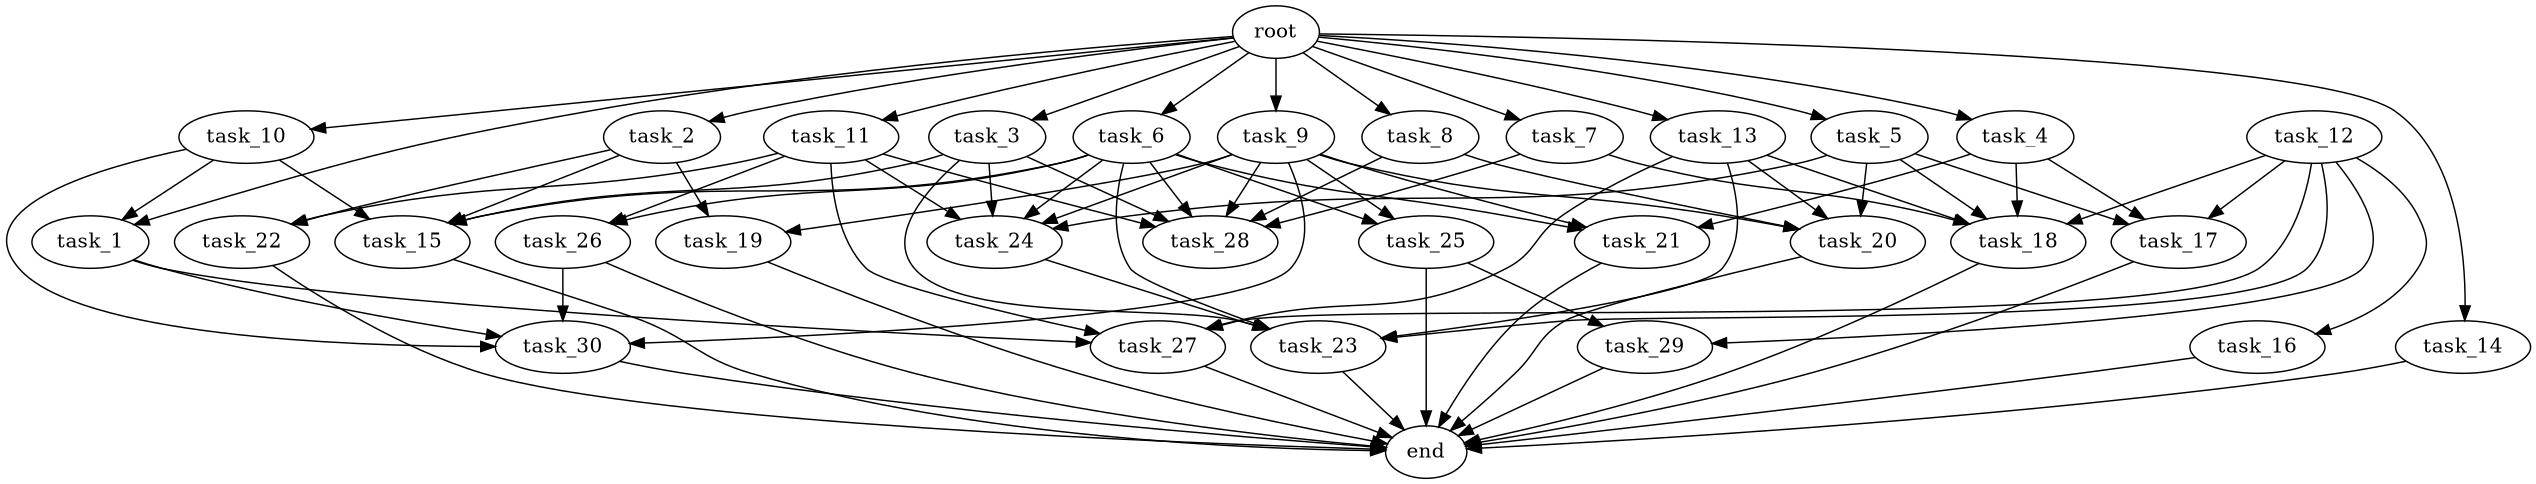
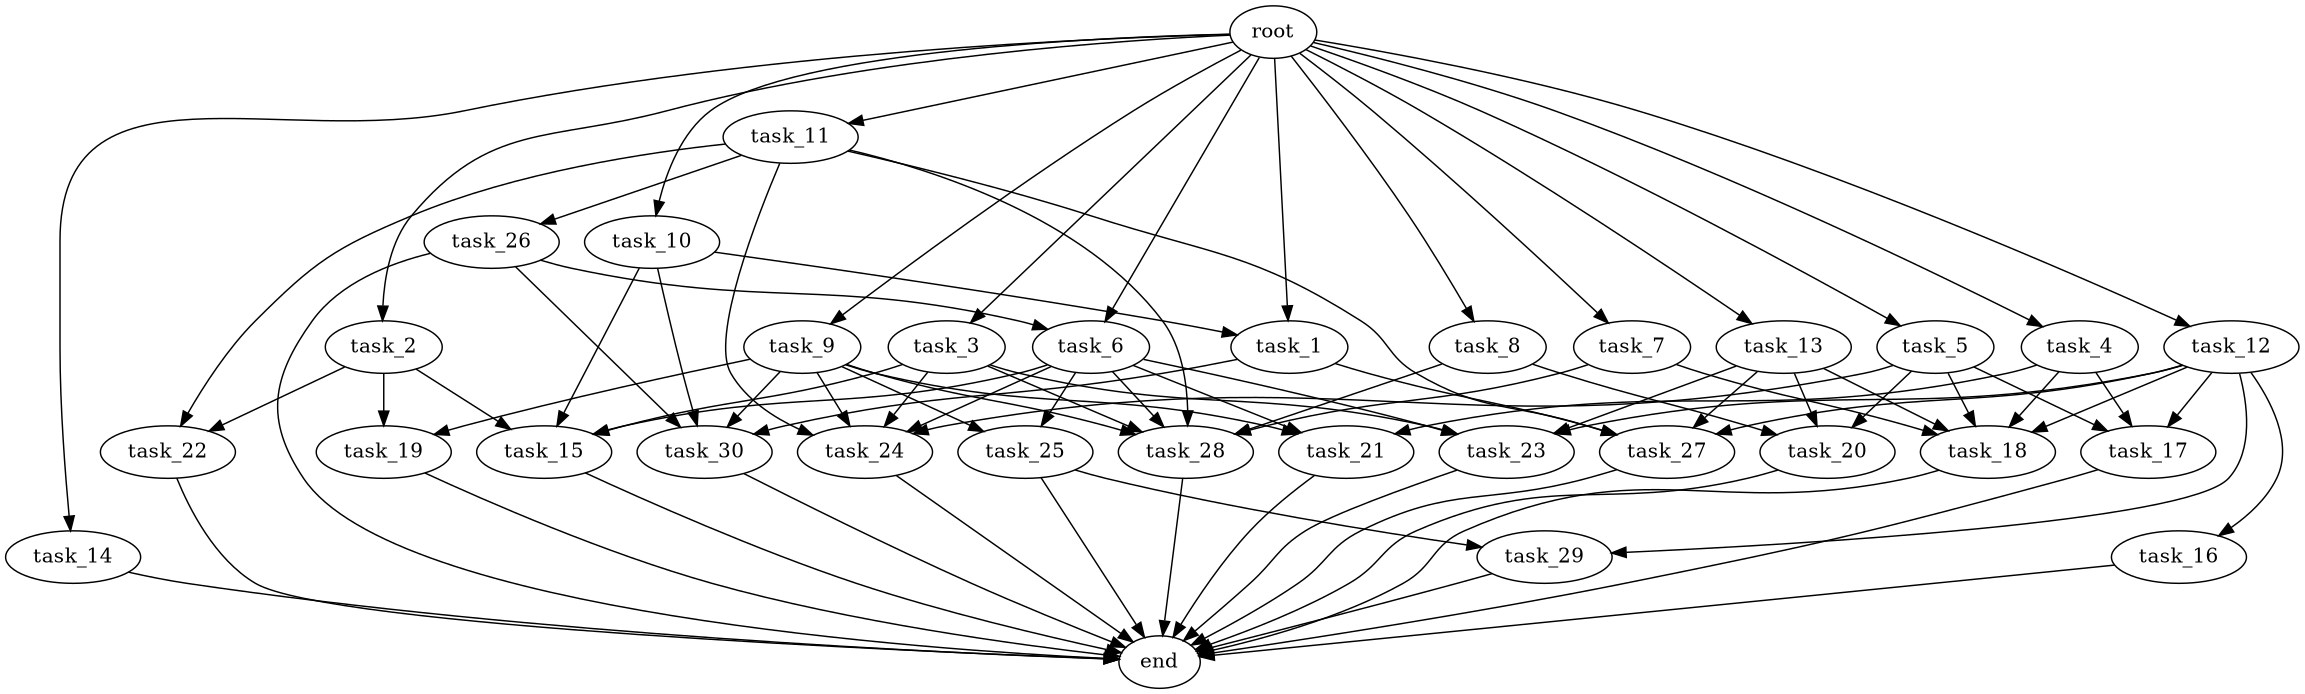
none -> (1755, 149)
(858, 190) -> (787, 293)
(1609, 201) -> none
(1149, 292) -> (1009, 555)
none -> (1174, 550)
